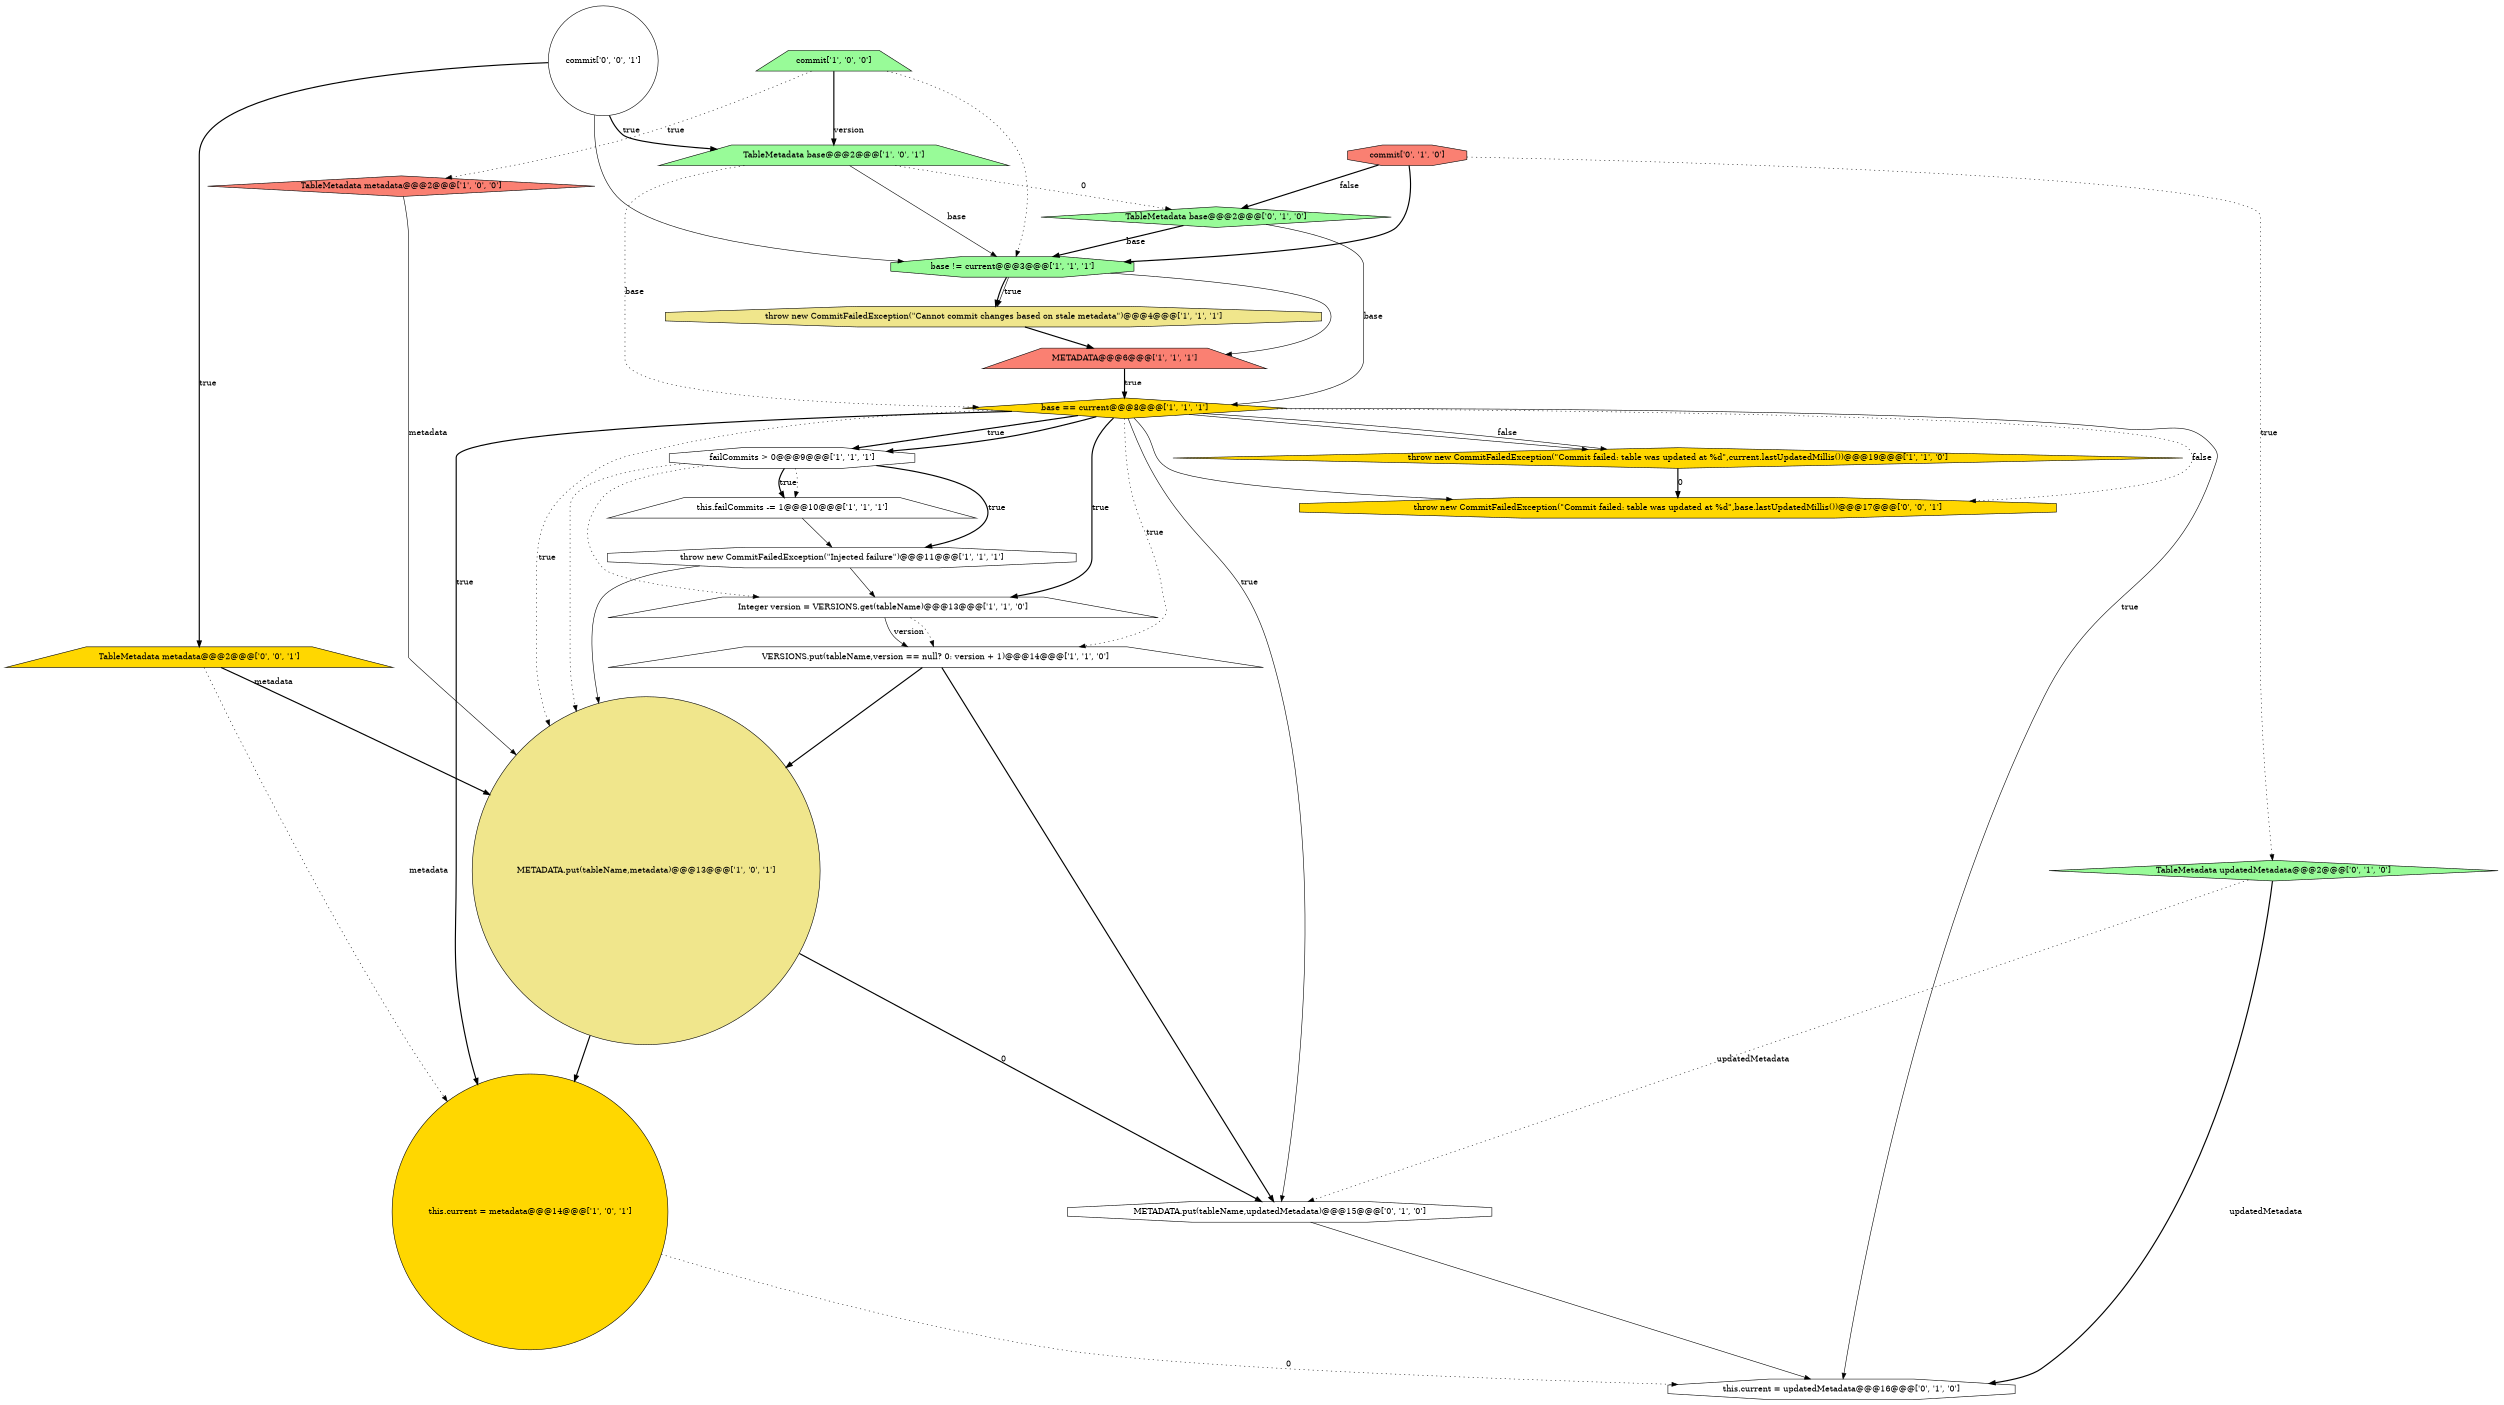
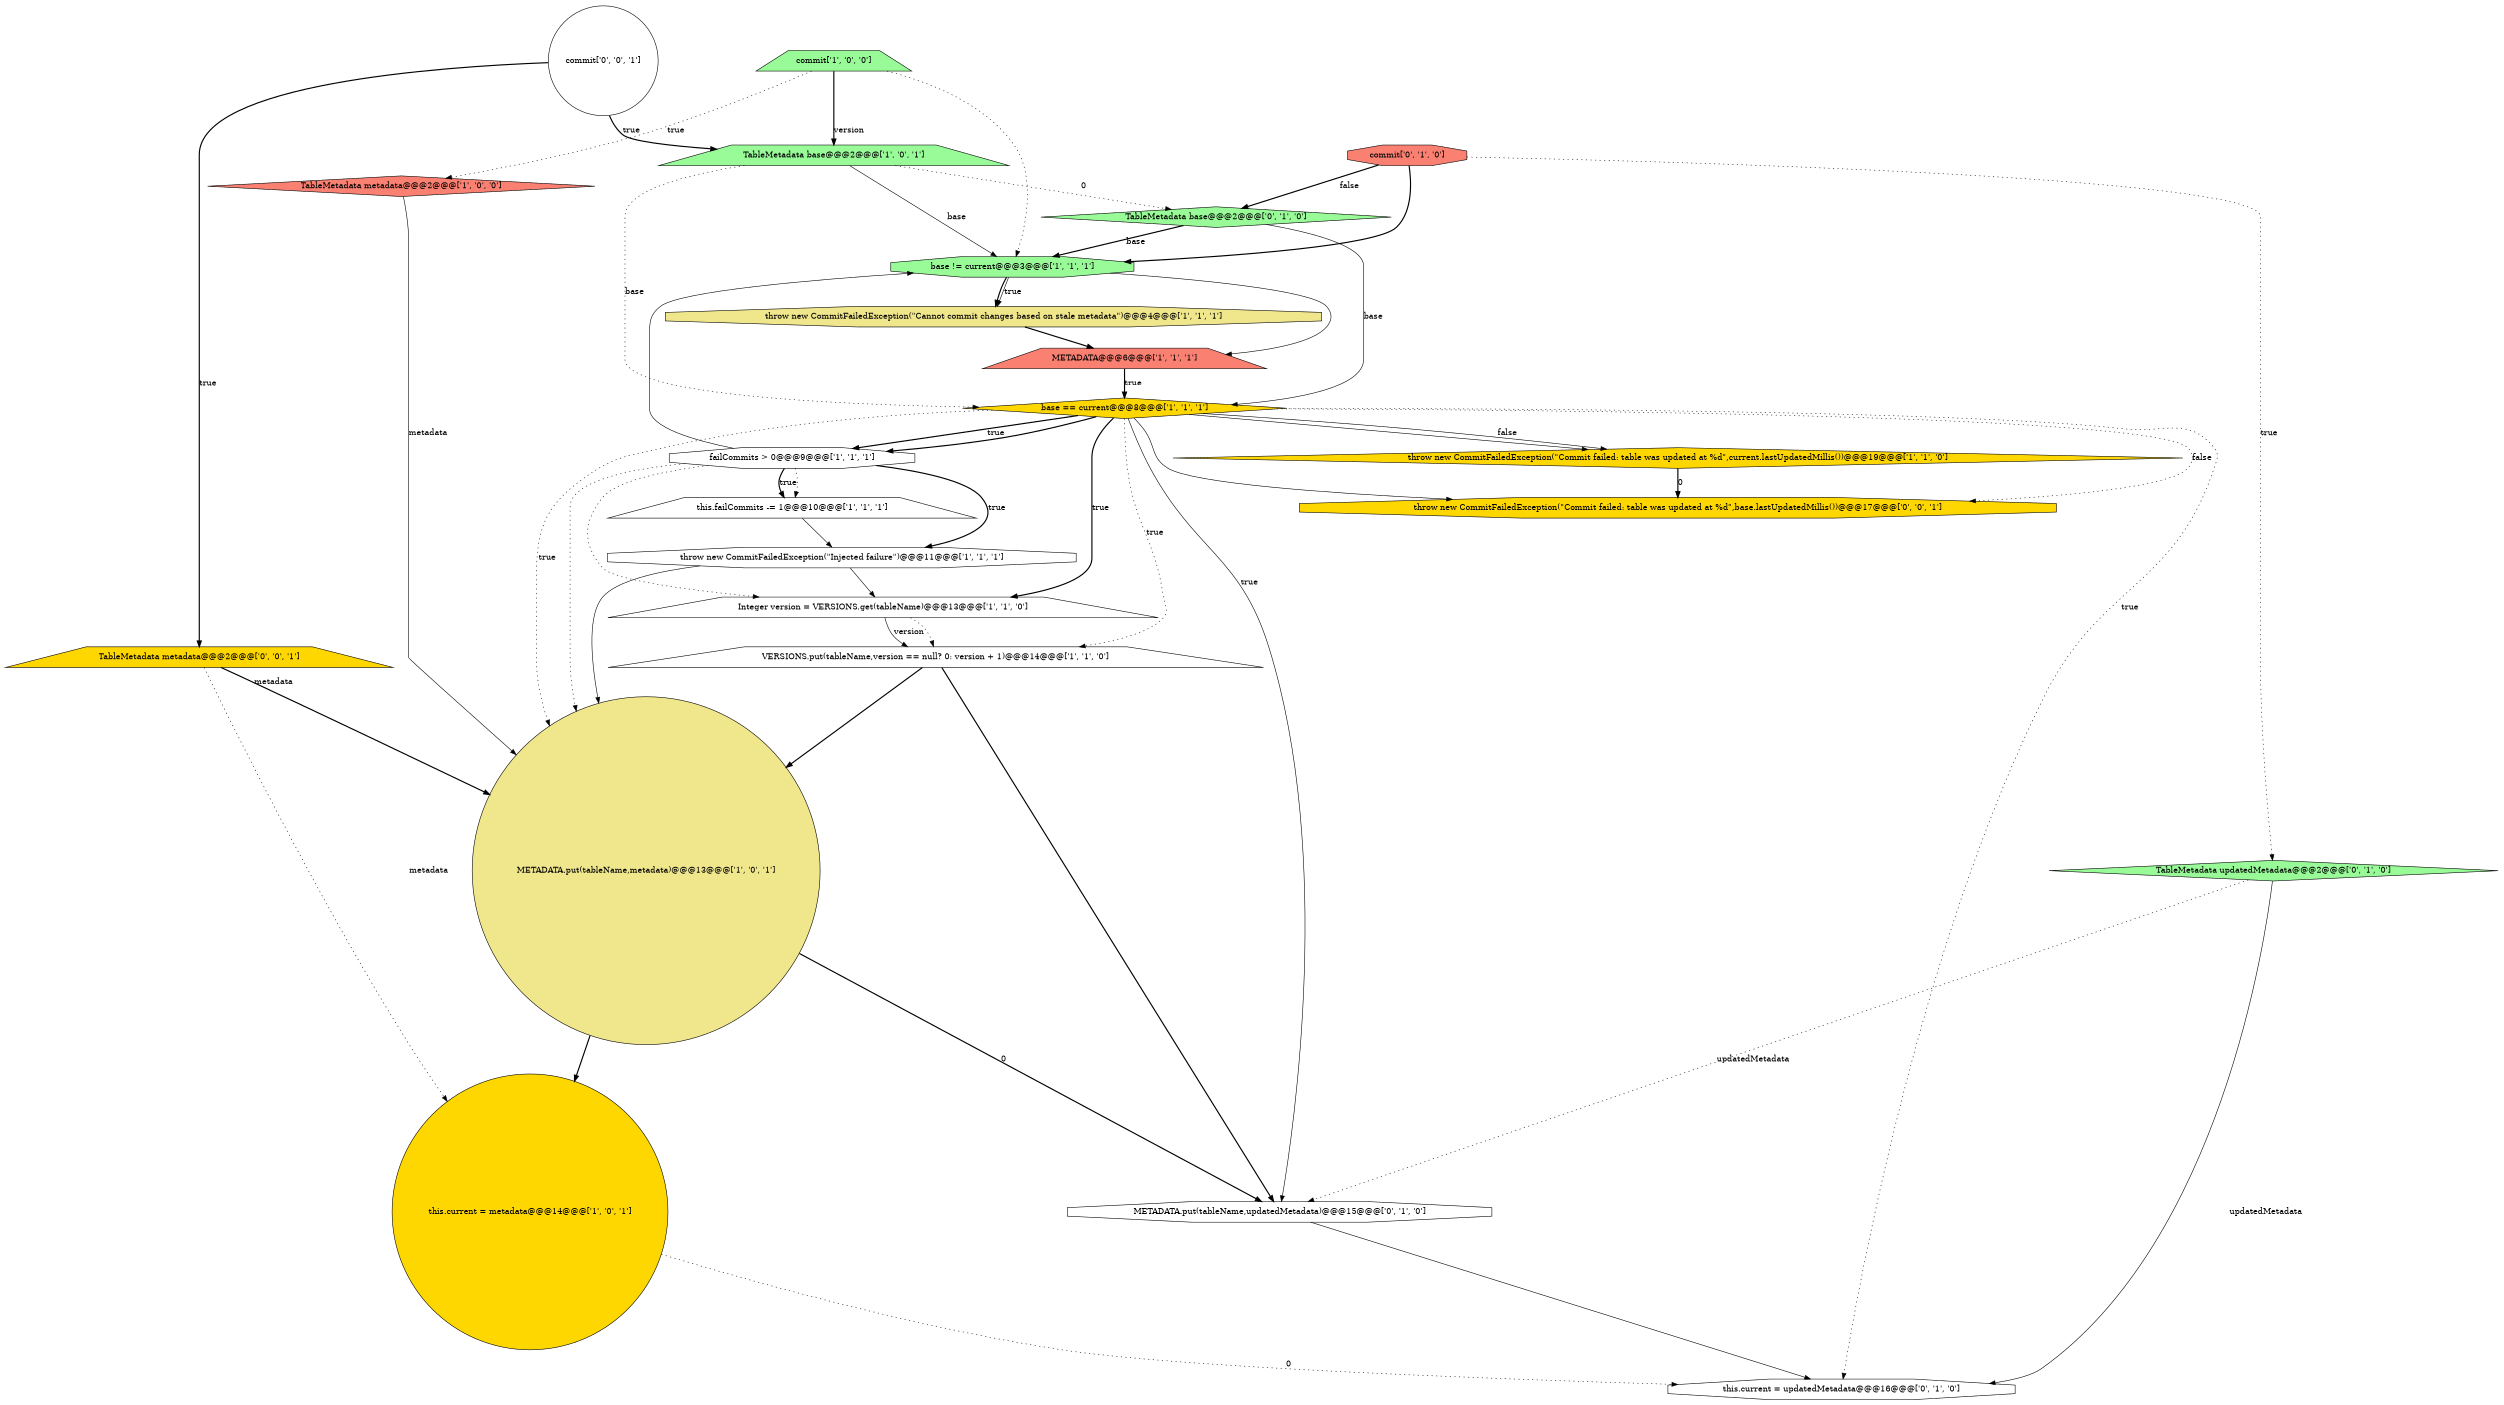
(711, 236) -> (683, 298)
(2207, 485) -> (2207, 485)
(456, 489) -> none
(2193, 1170) -> (2193, 1170)
